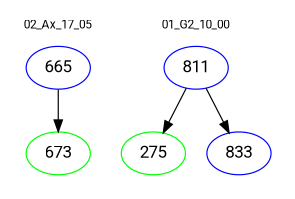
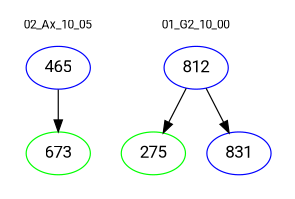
(58, 26) -> (58, 26)
(58, 68) -> (58, 68)
(196, 68) -> (196, 68)
(239, 153) -> (239, 153)
